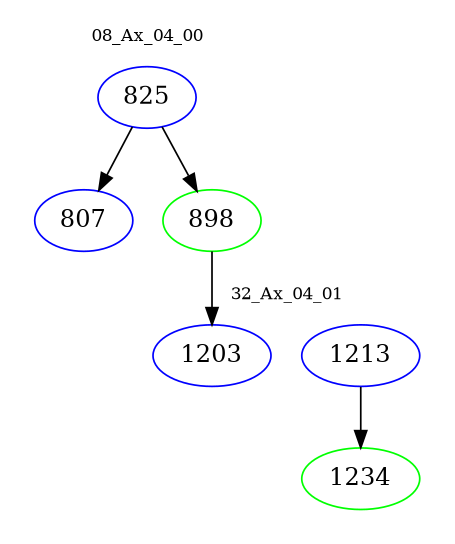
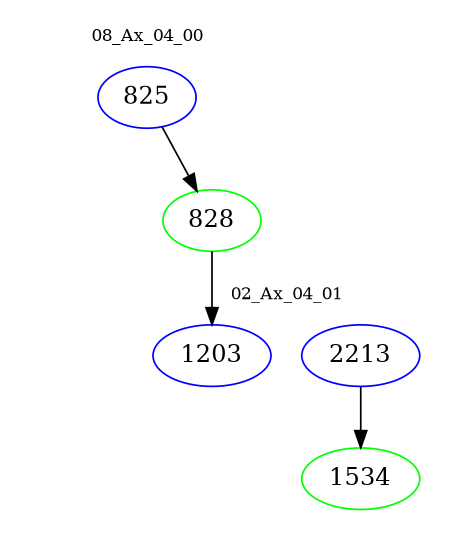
(84, 221) -> none
(212, 221) -> (212, 221)
(287, 295) -> (287, 295)
(361, 356) -> (361, 356)
(361, 479) -> (361, 479)
